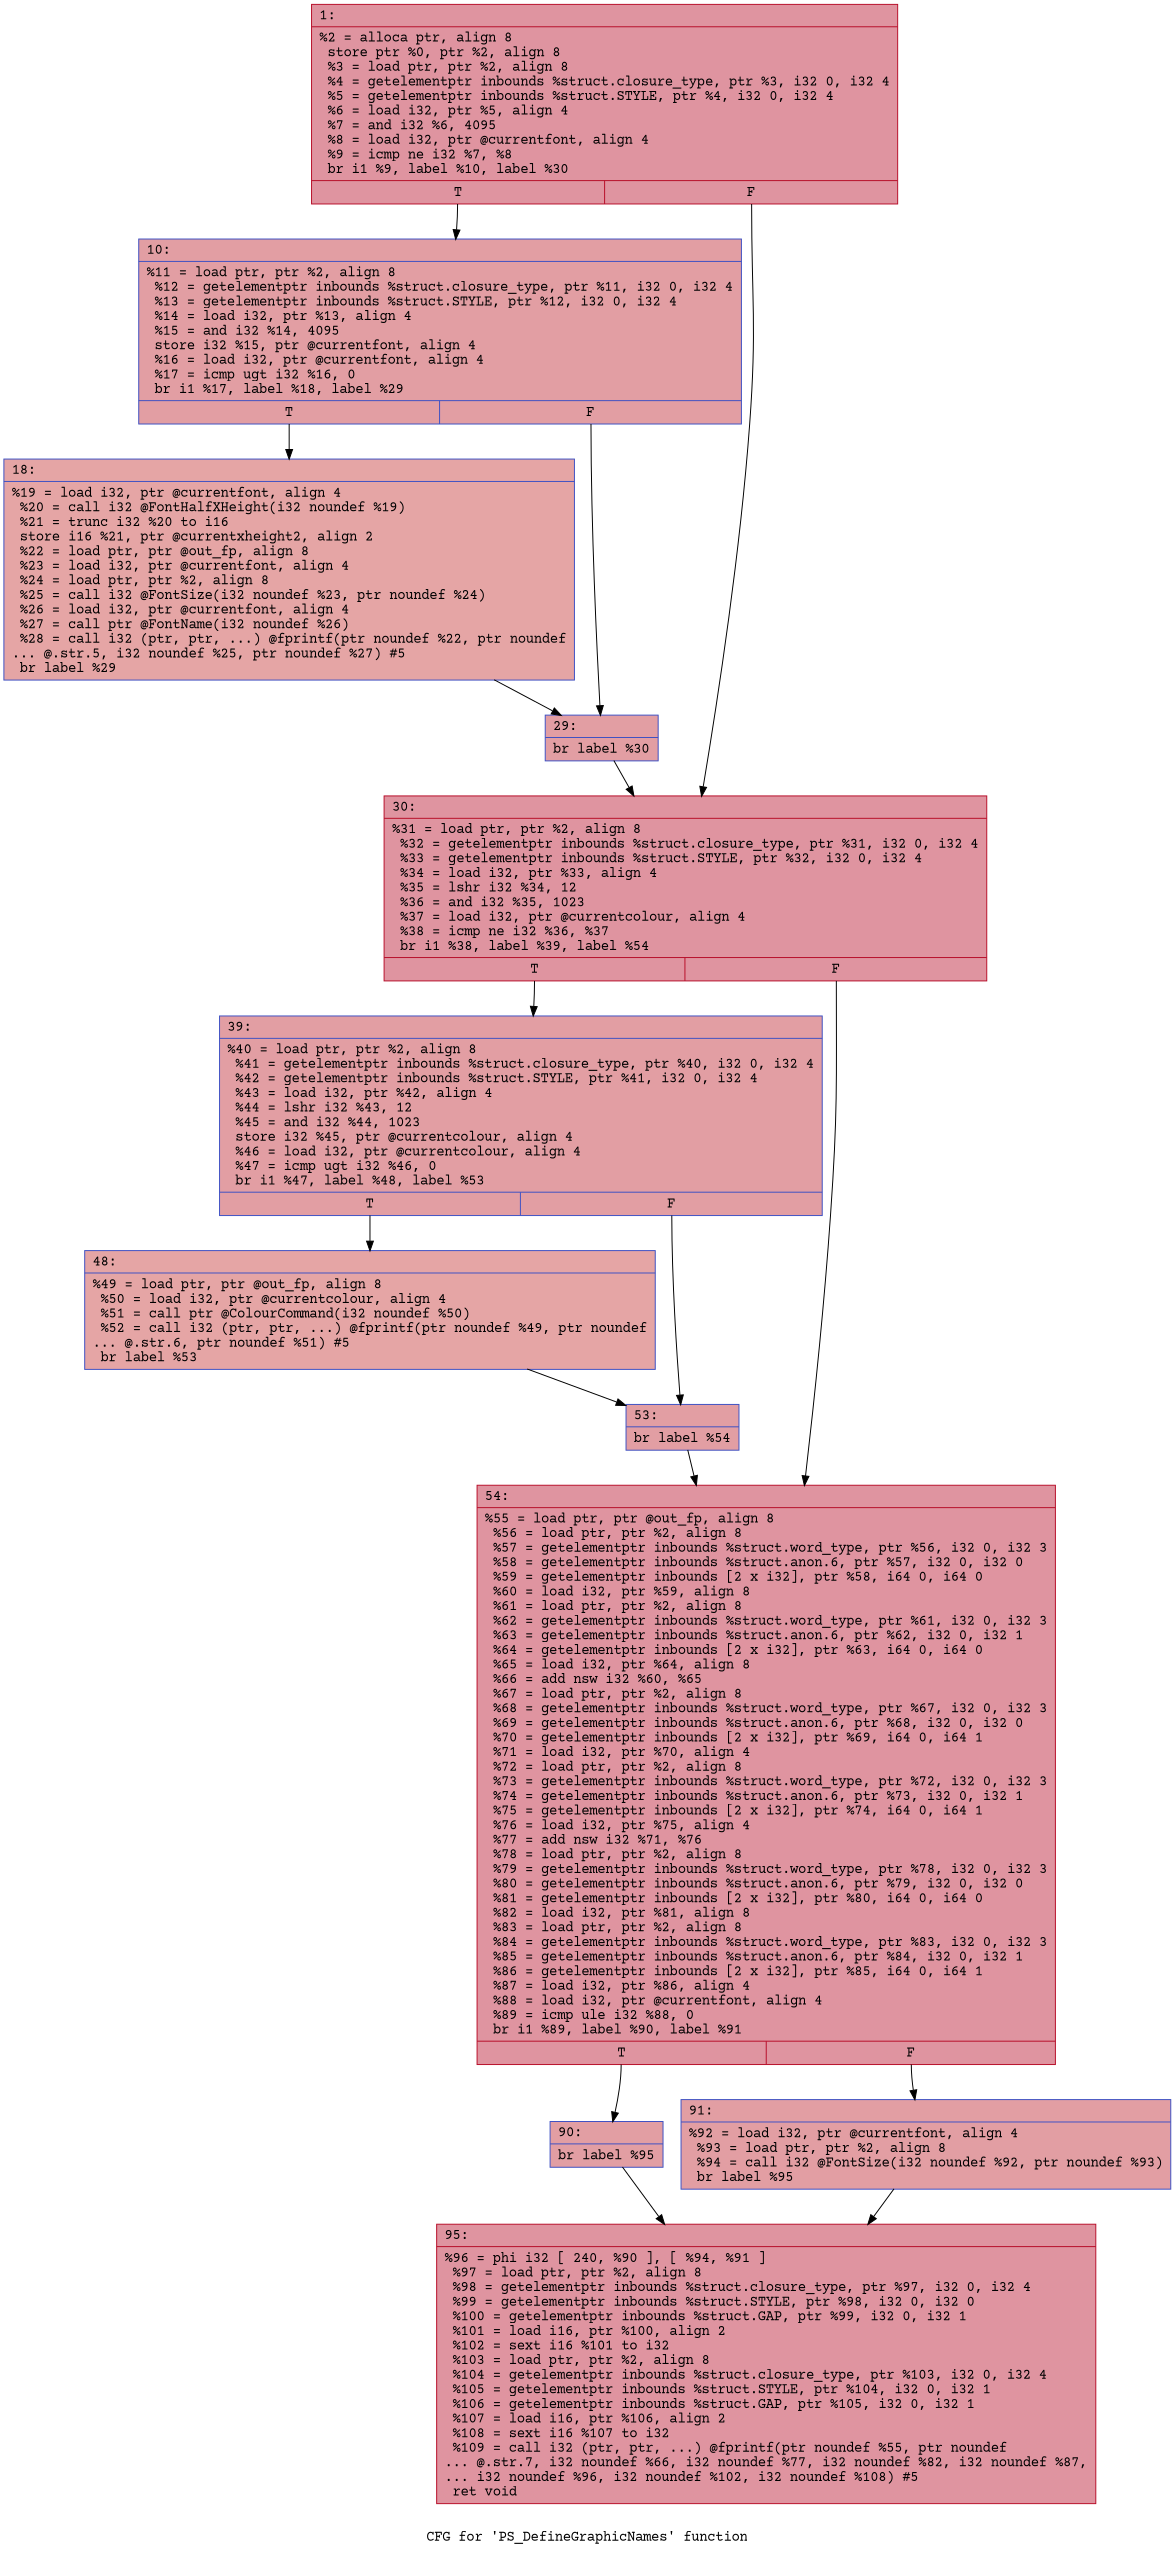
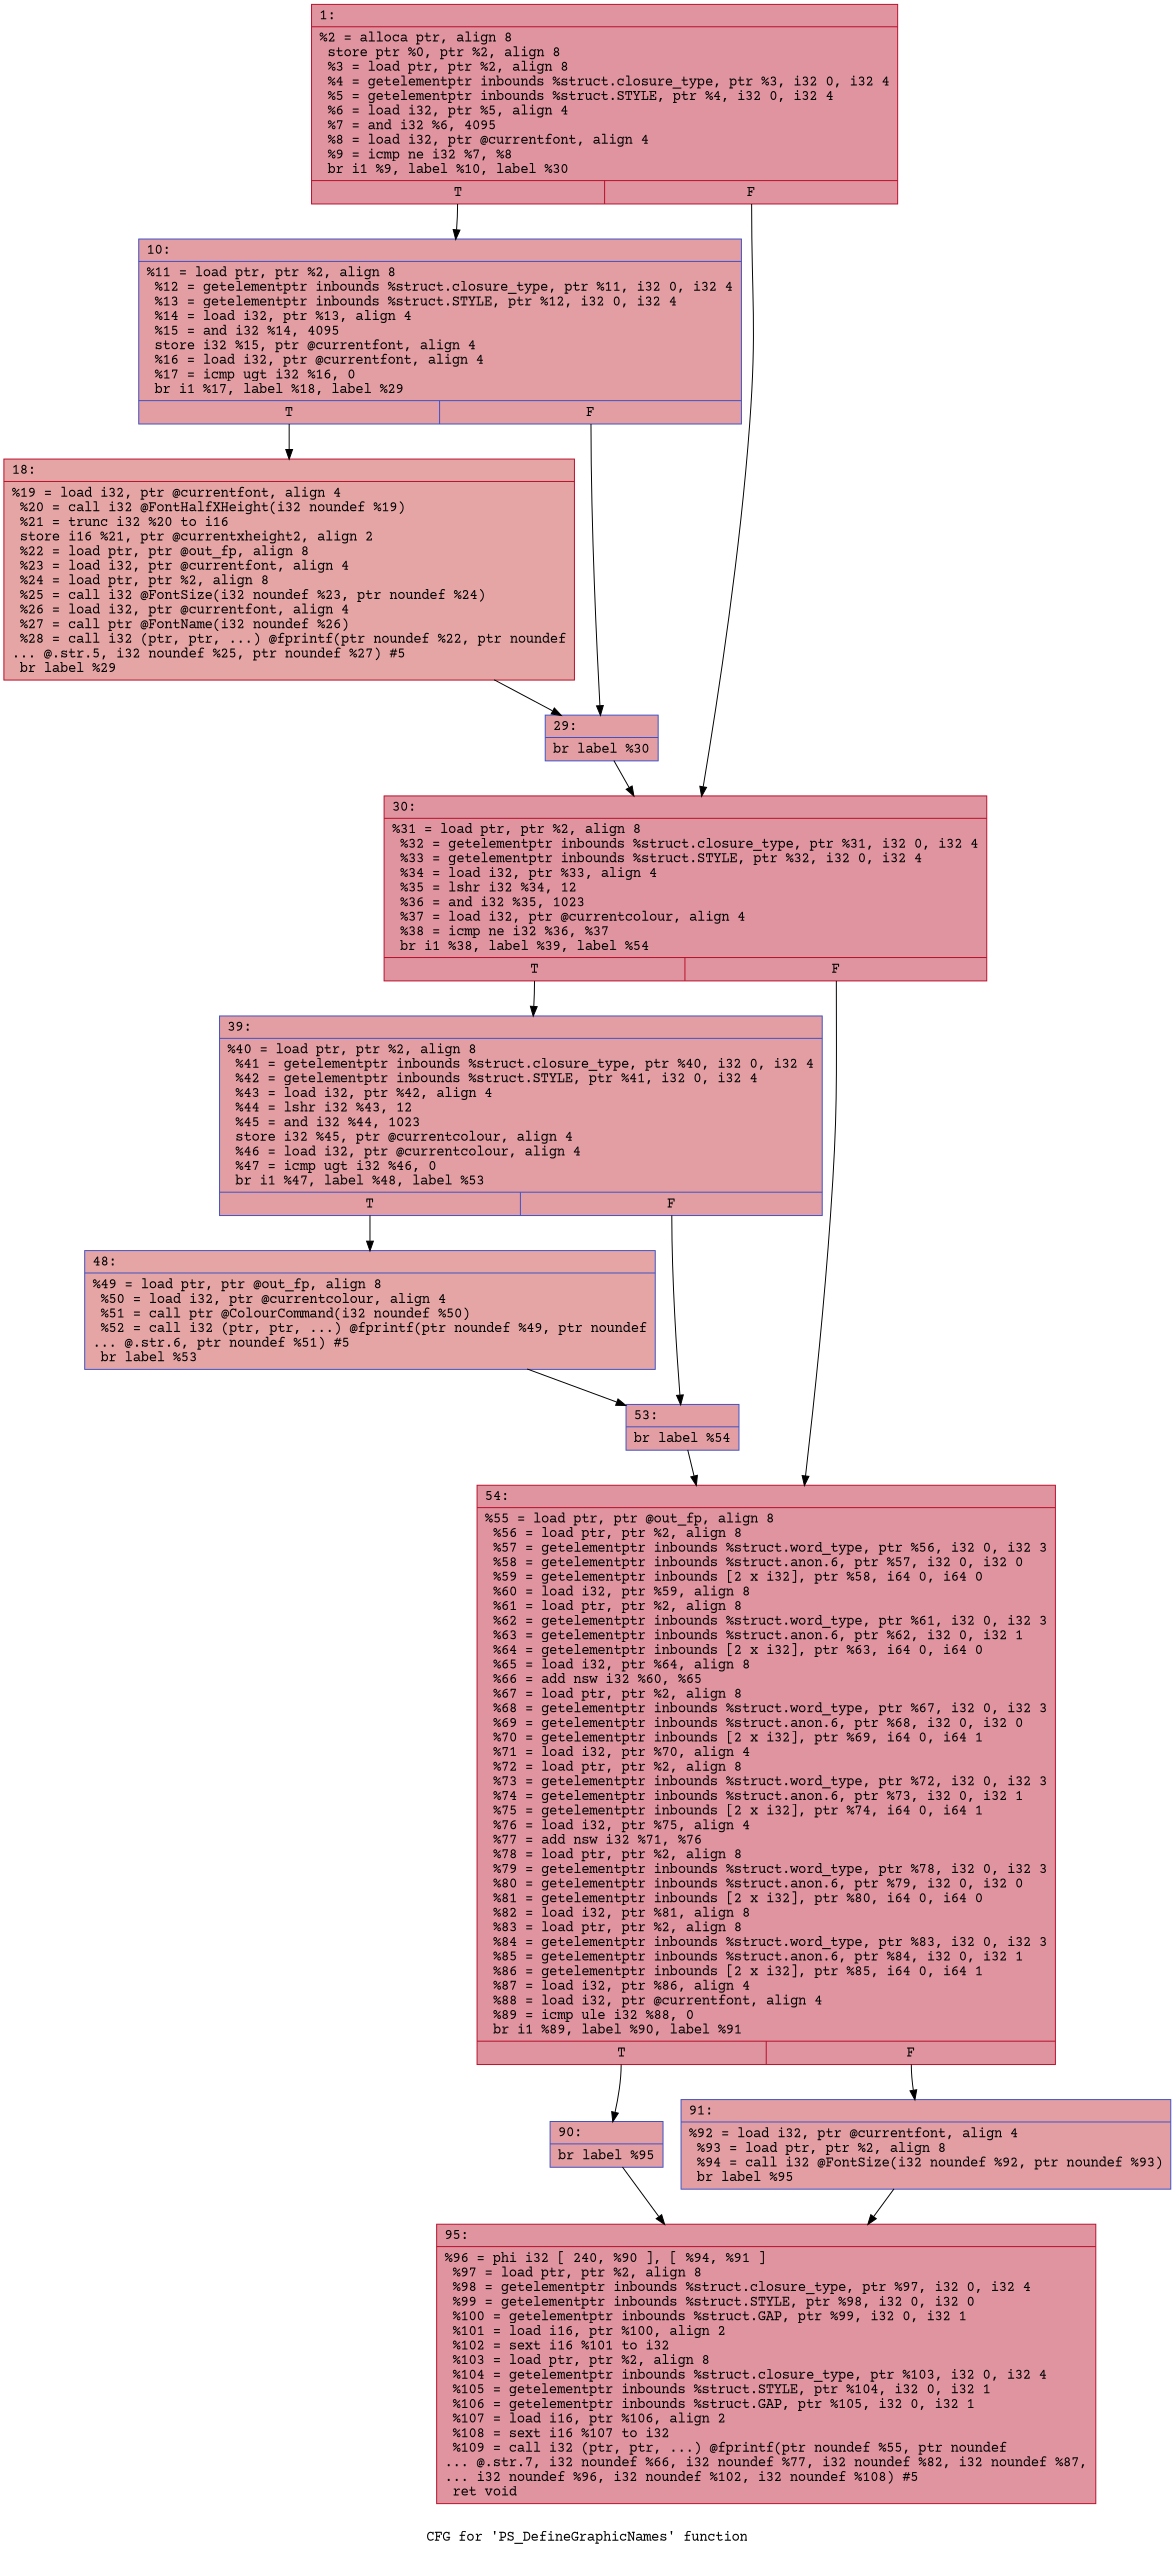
(289, 570) -> (289, 570)
